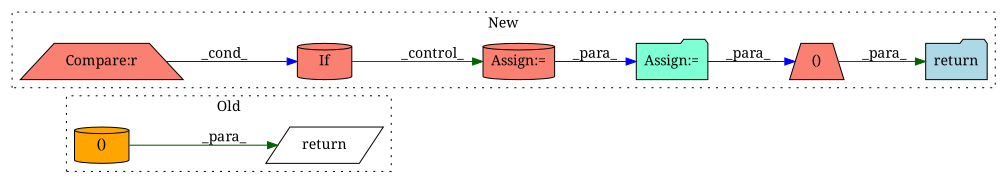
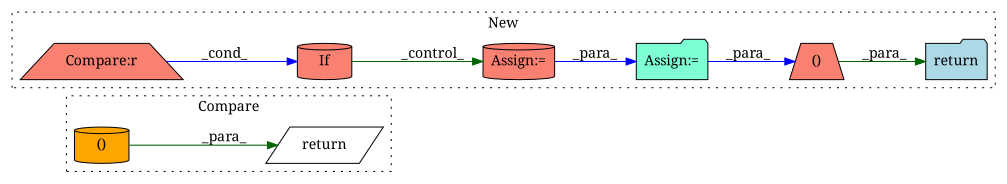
(229, 107) -> (229, 107)
